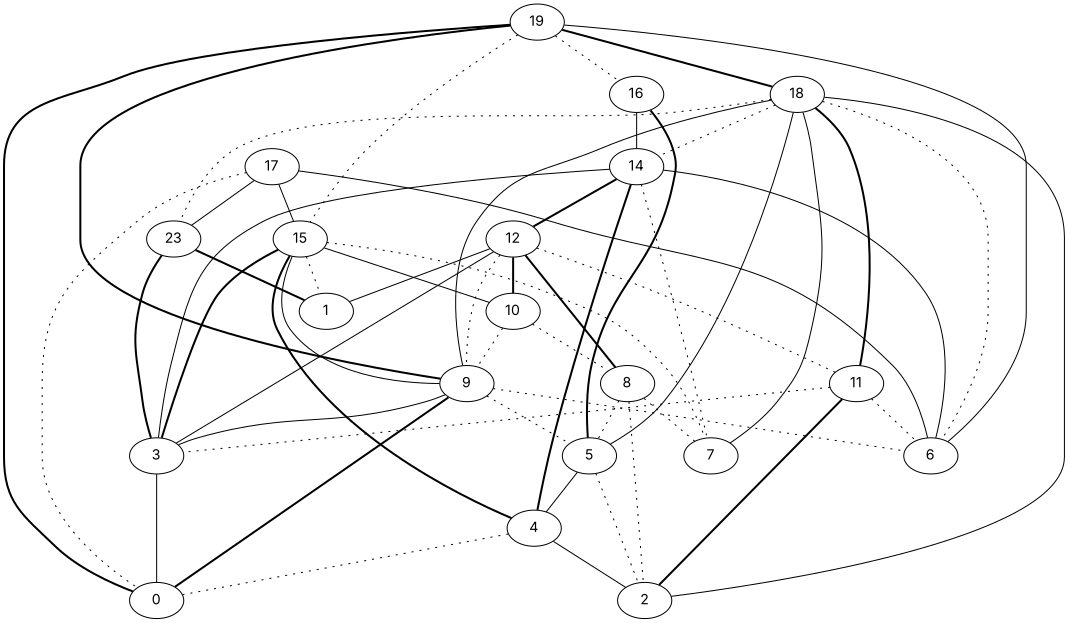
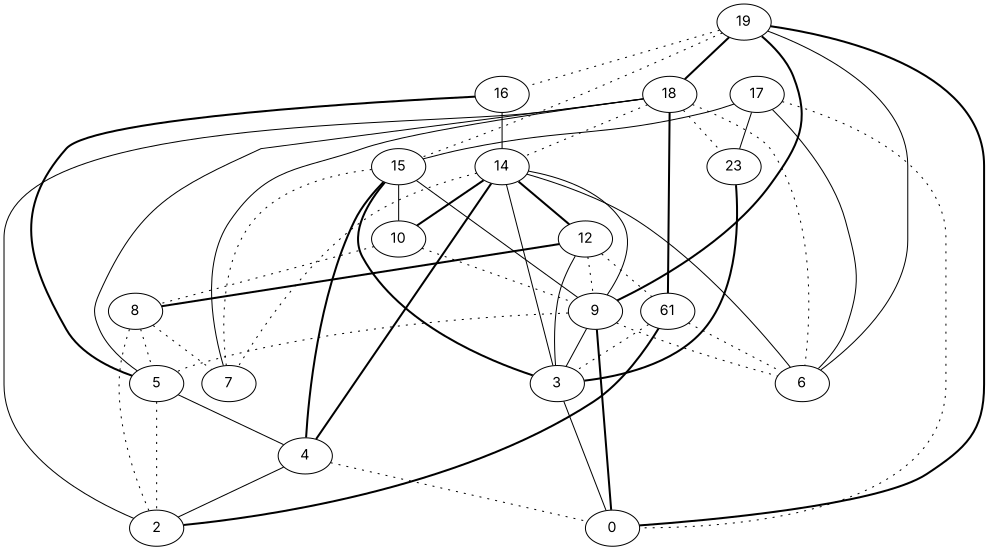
(556, 165) -> (618, 217)
(513, 273) -> (455, 200)
(326, 311) -> none
(857, 384) -> (668, 311)
